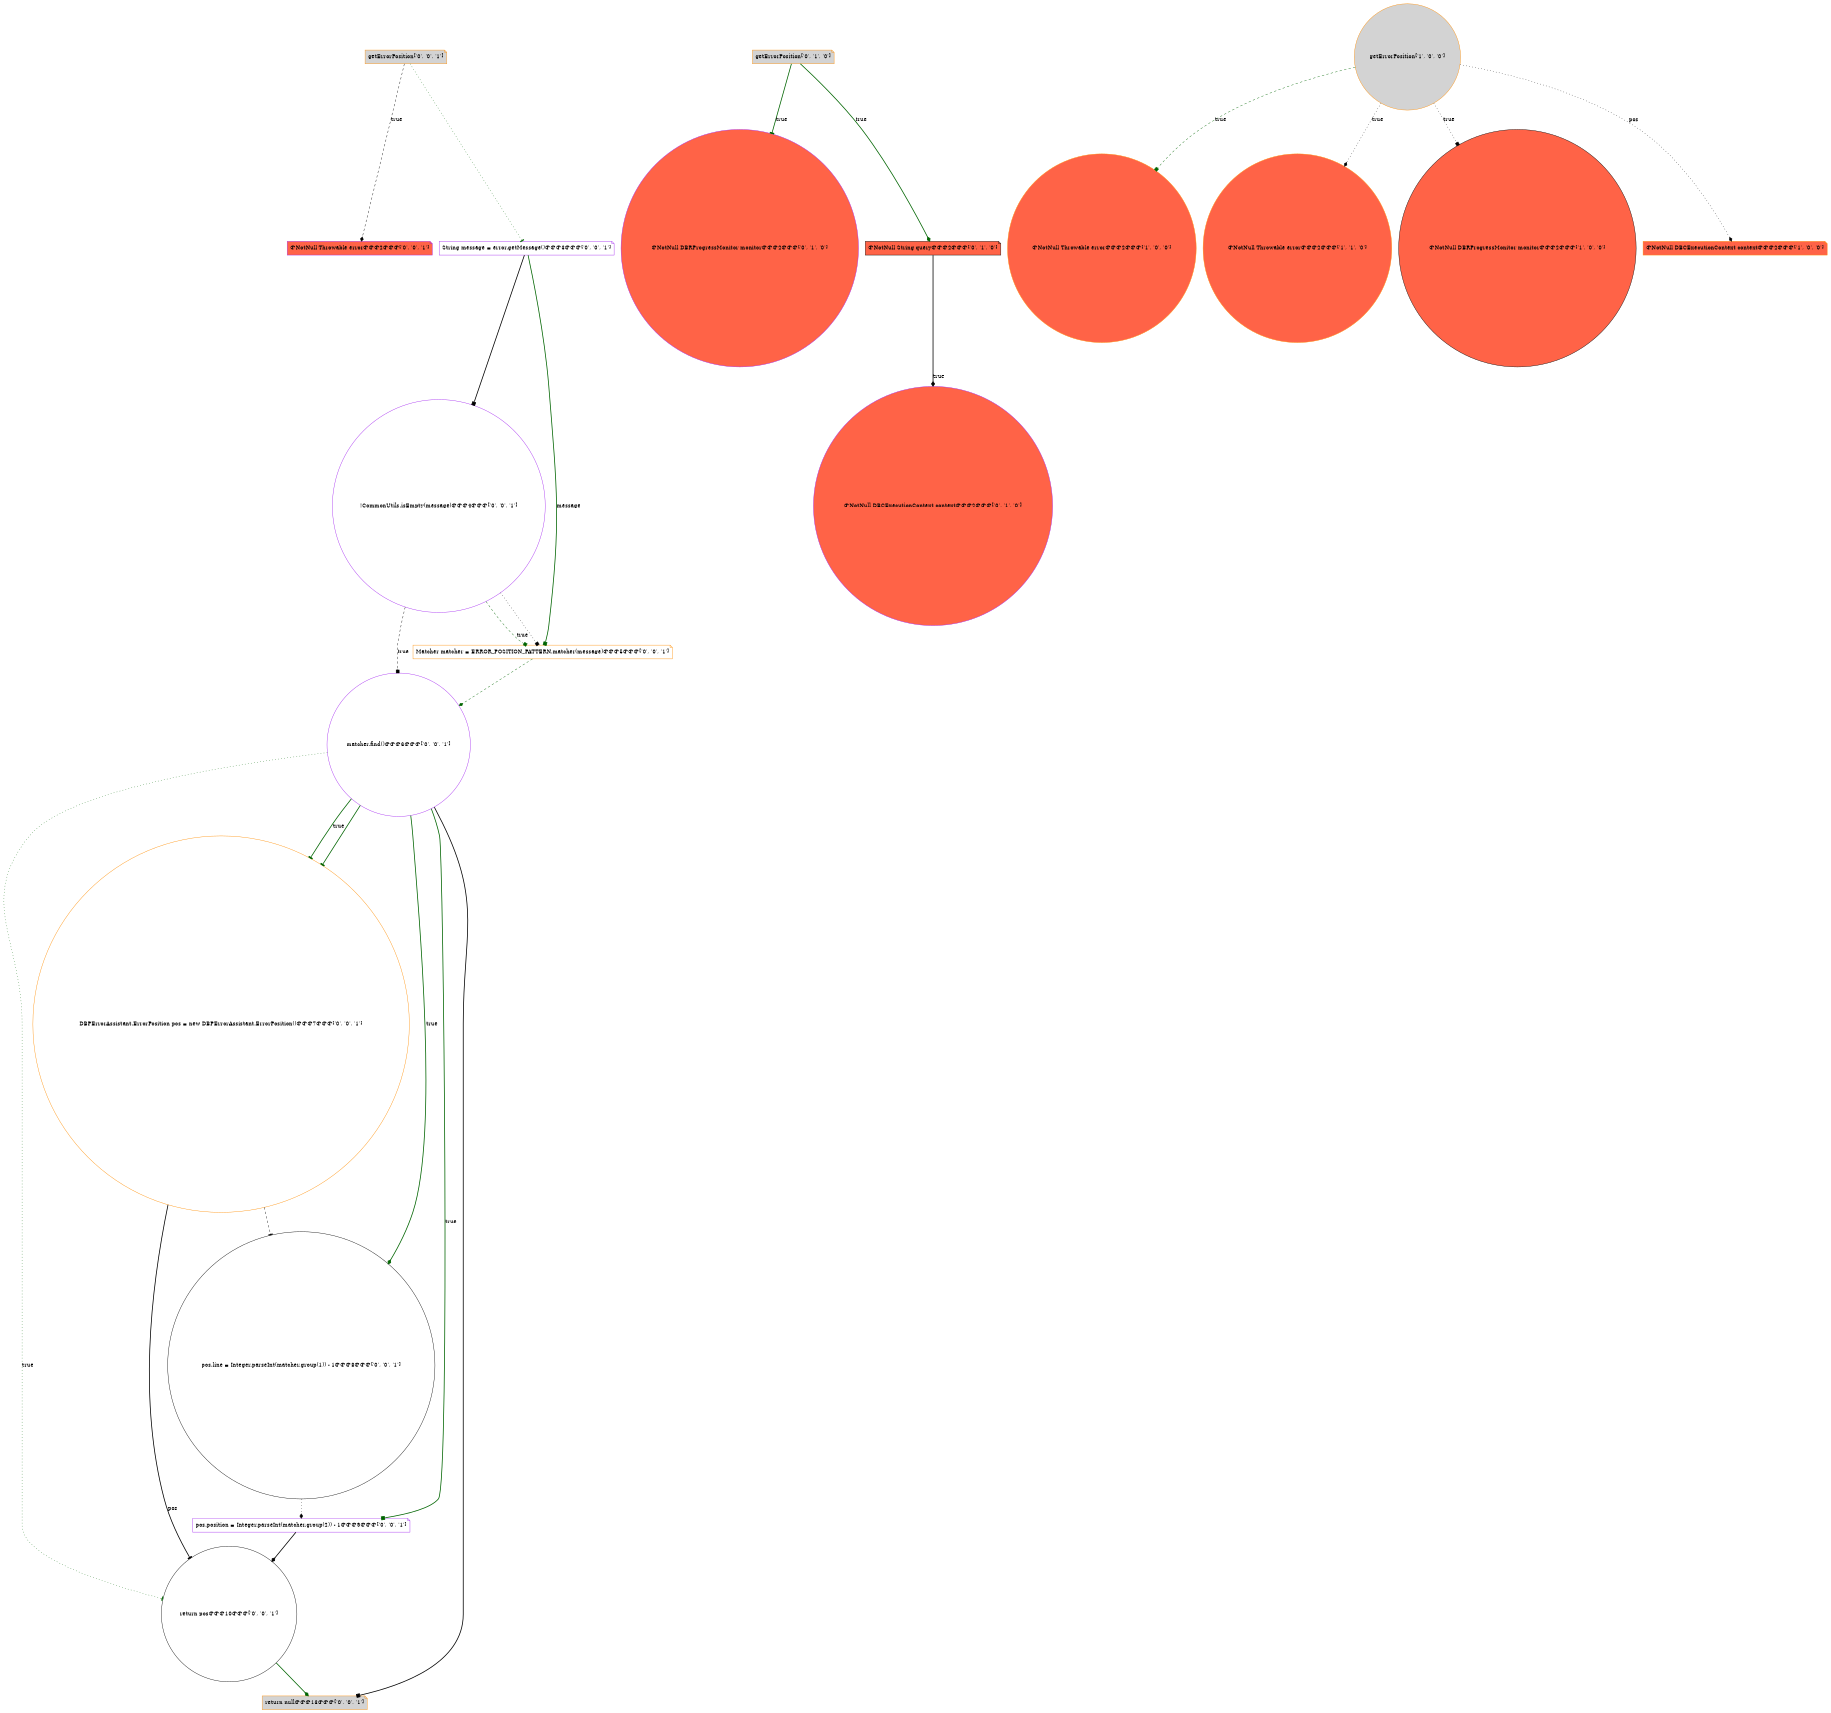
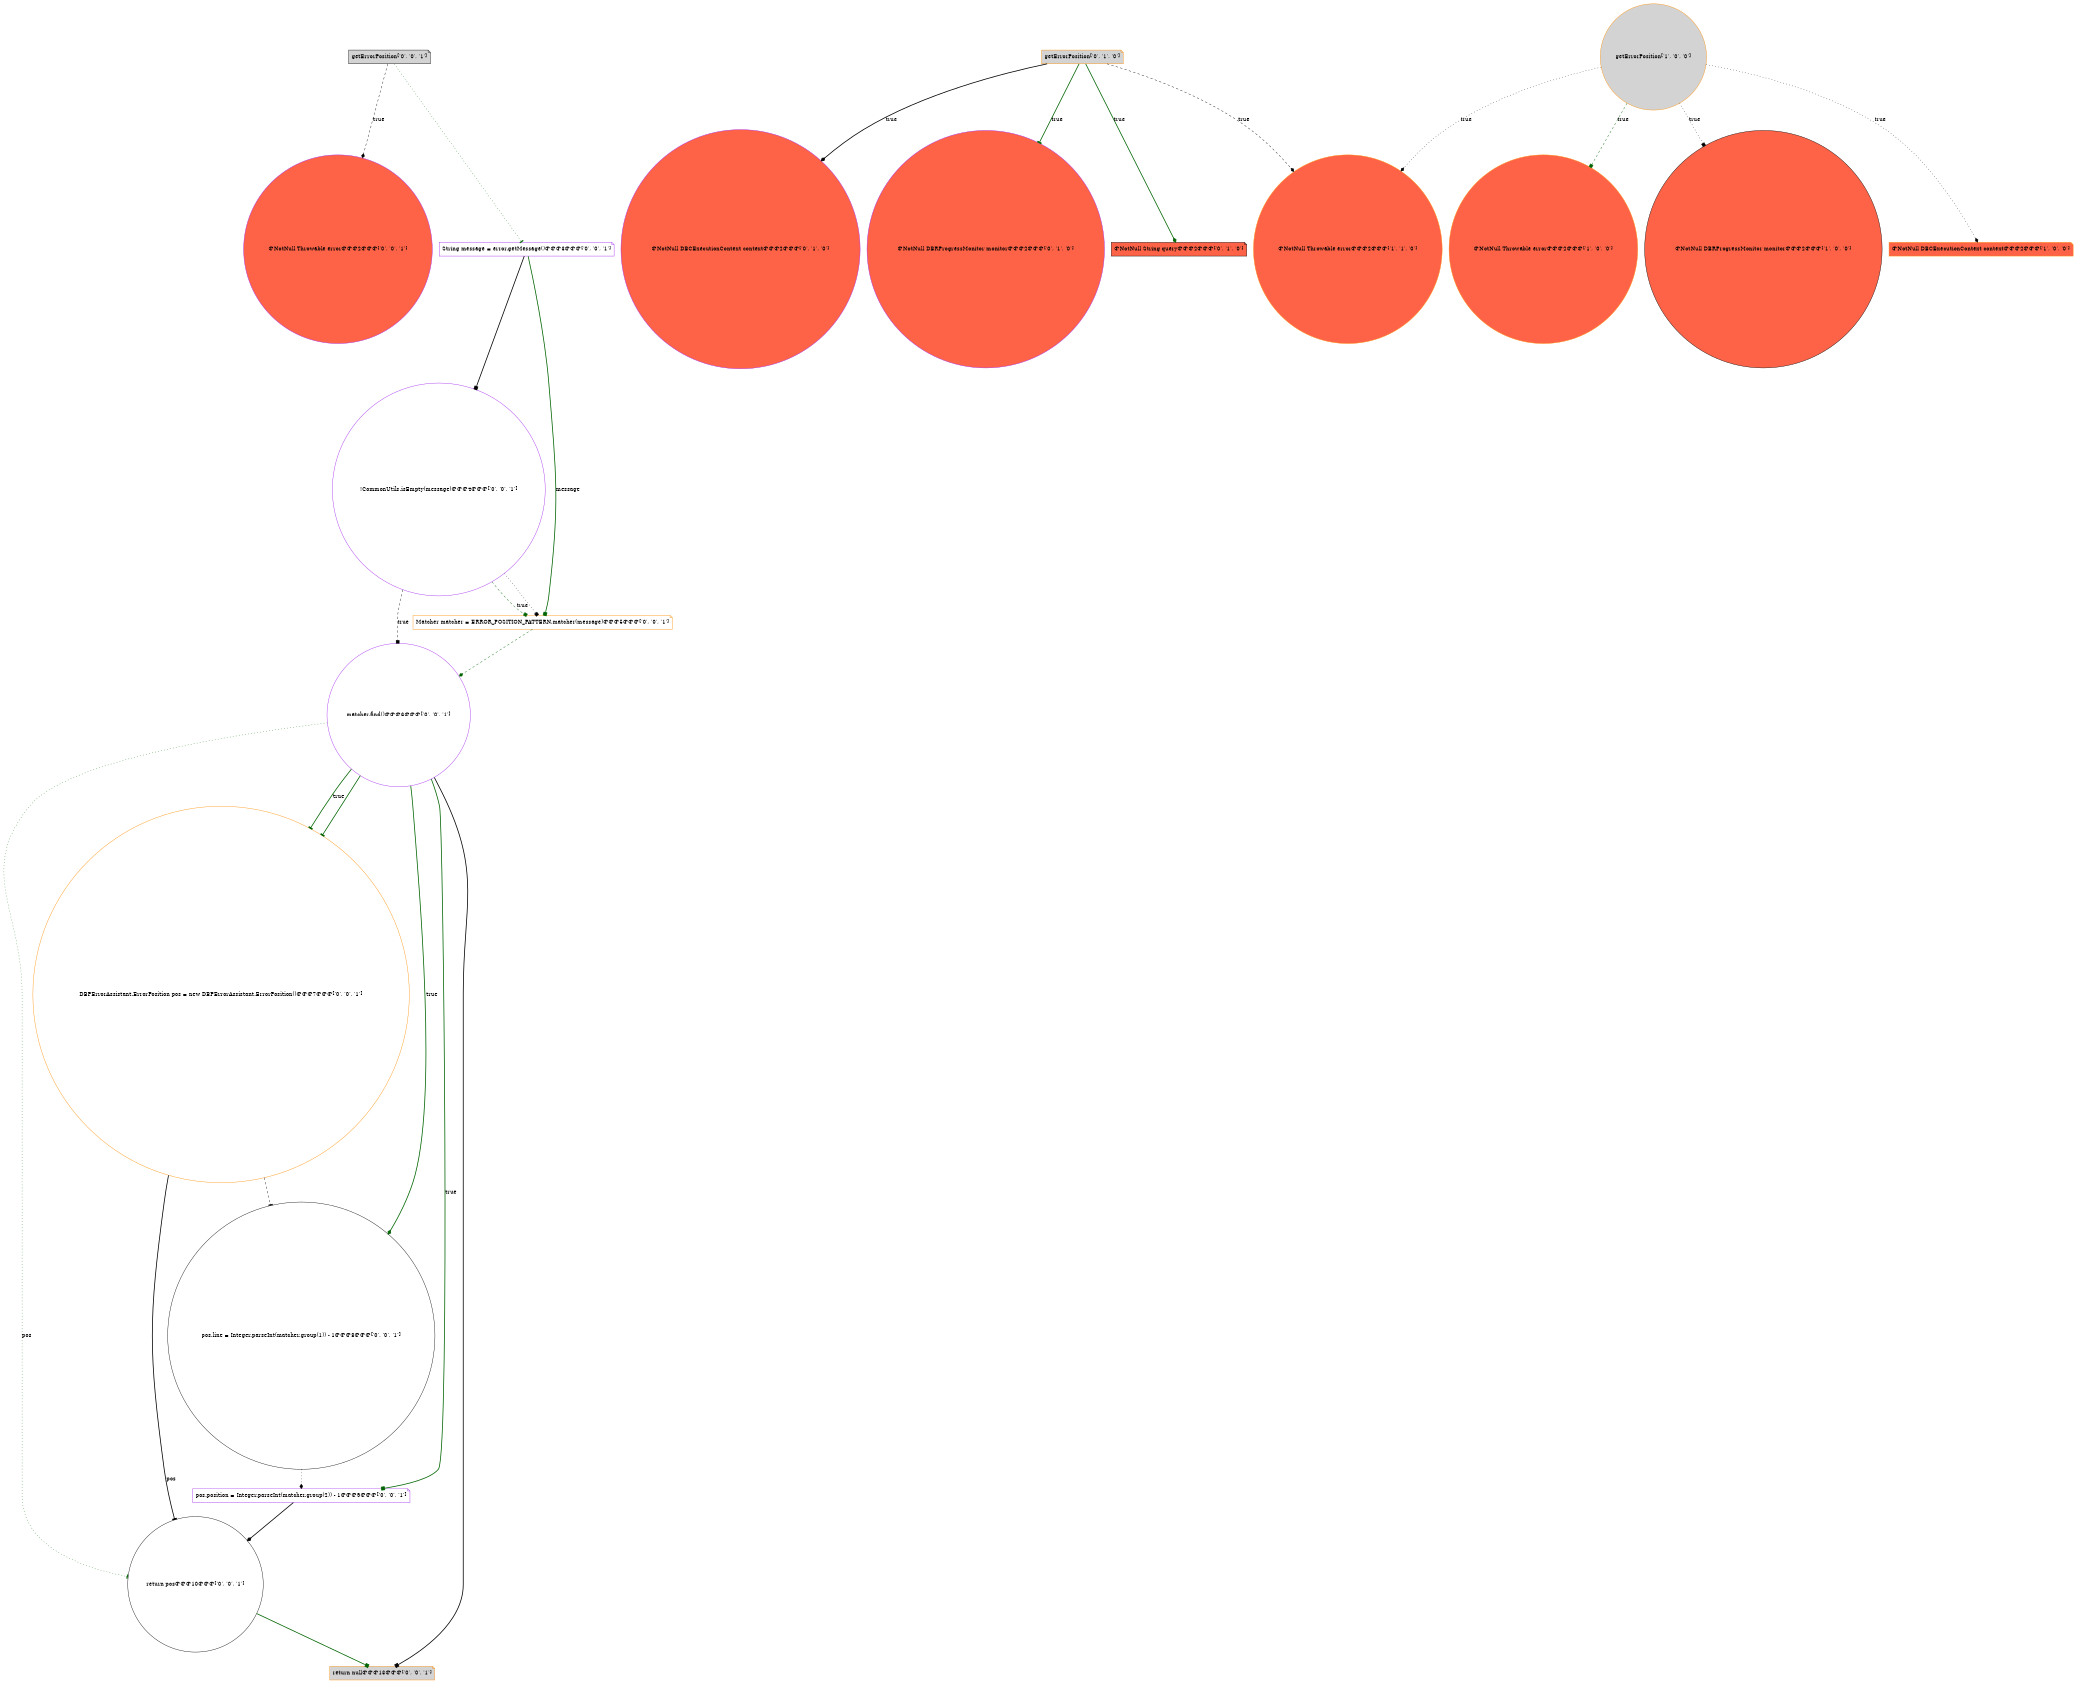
(406, 57) -> (390, 57)
none -> (1207, 103)
(1634, 120) -> (1880, 120)
(360, 248) -> (338, 249)
(933, 318) -> (930, 98)
(28, 1365) -> (27, 1336)
(291, 1678) -> (311, 1639)
